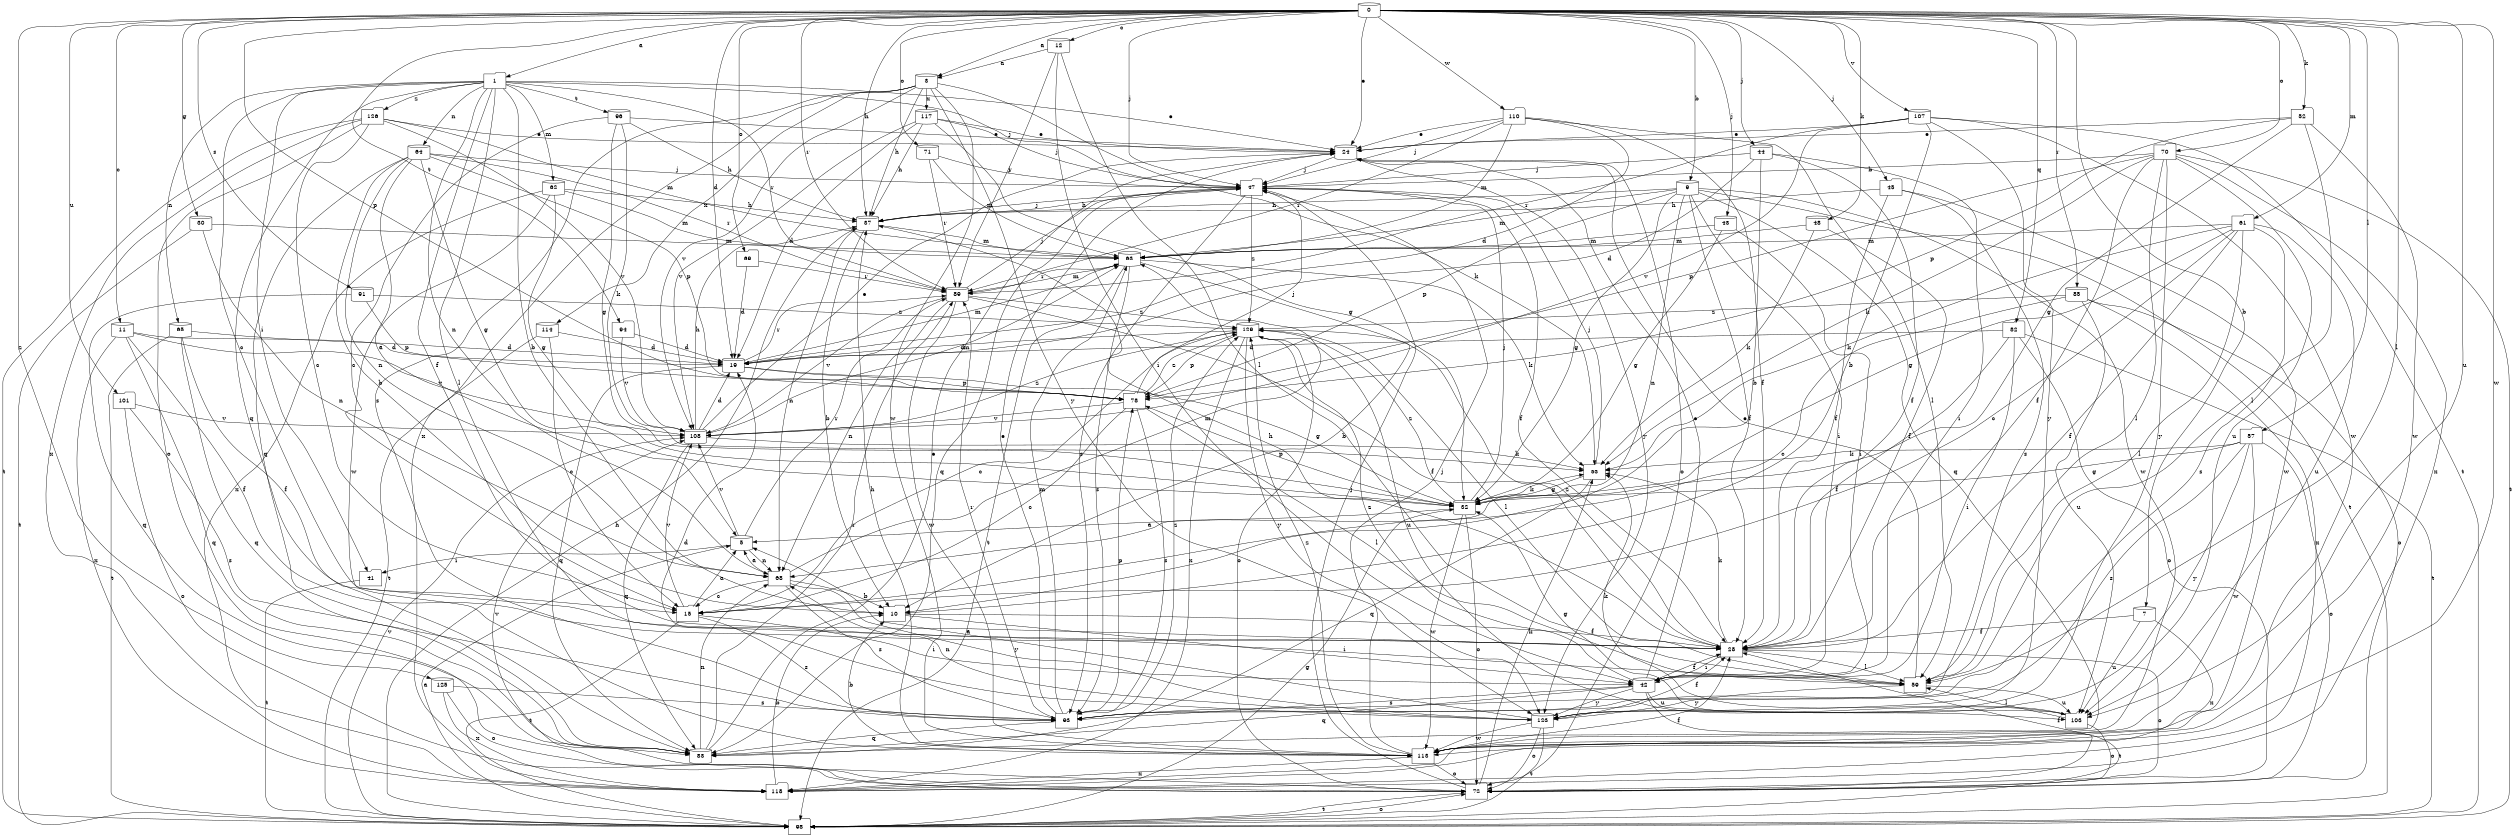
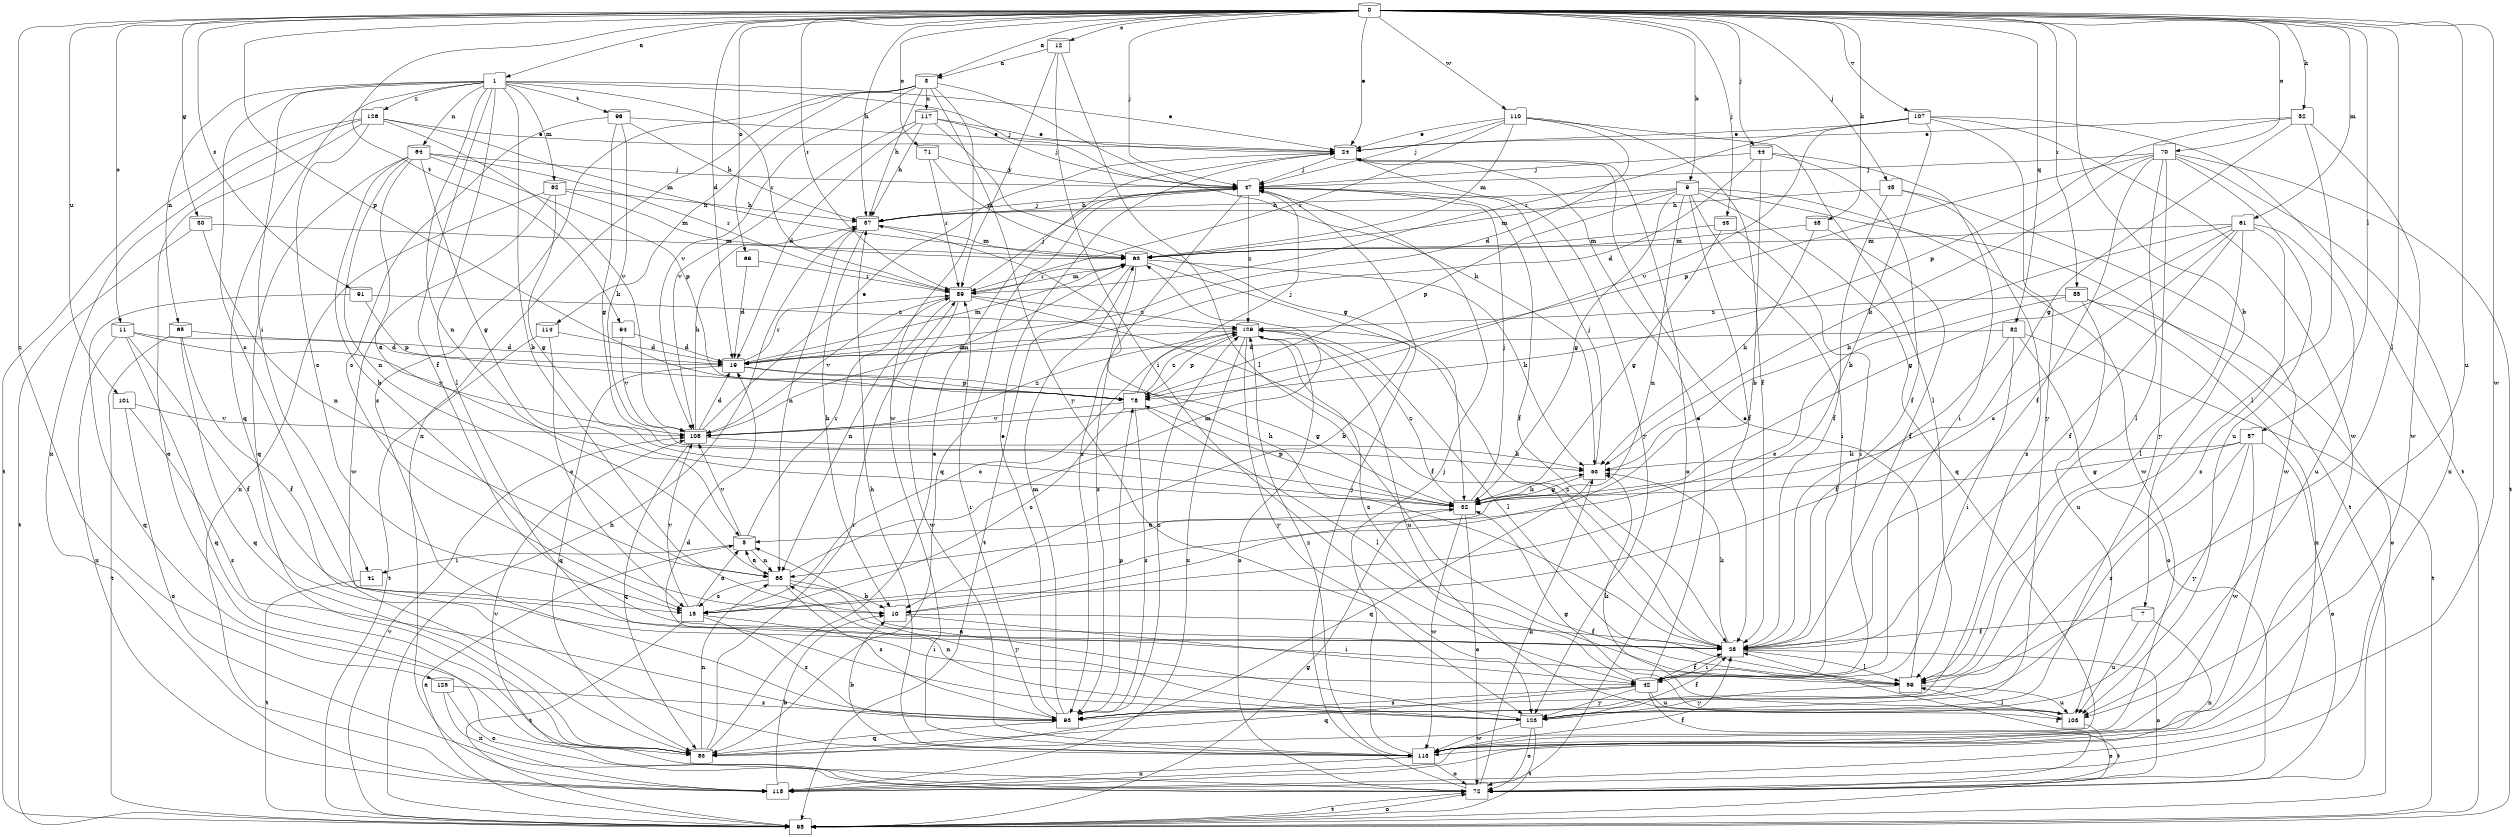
(1871, 170) -> (1869, 170)
